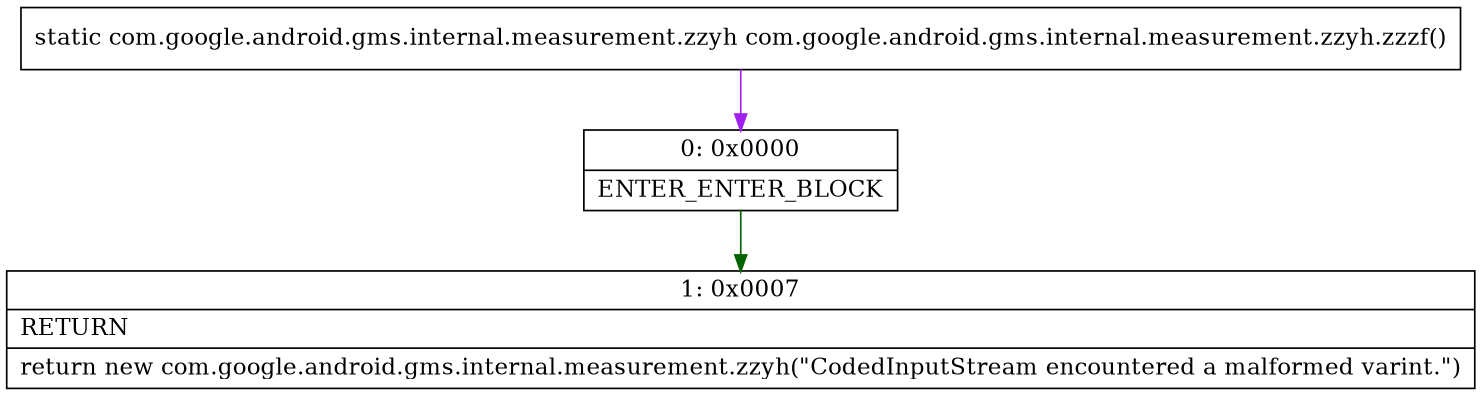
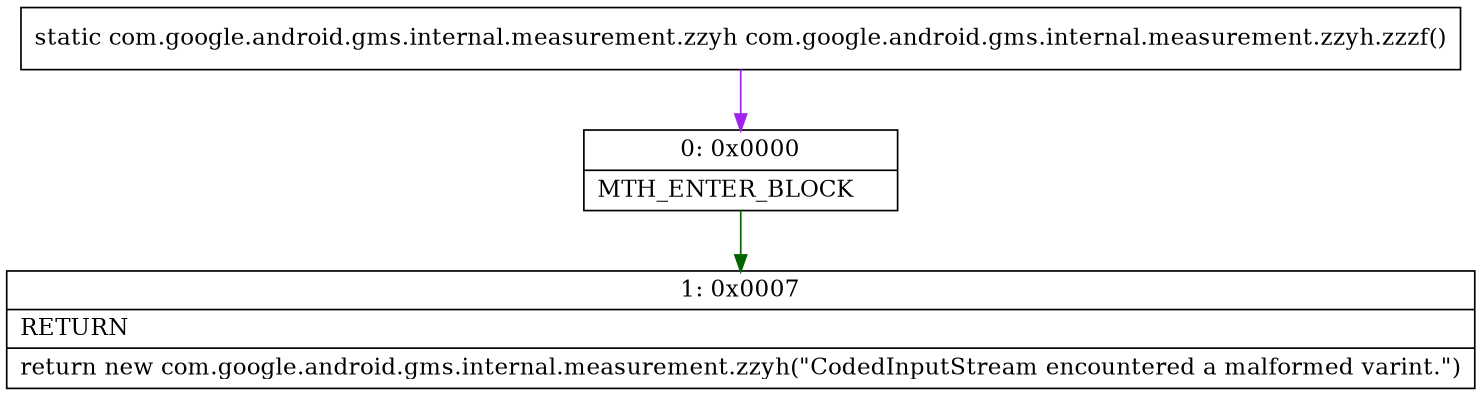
(741, 190) -> (726, 190)
